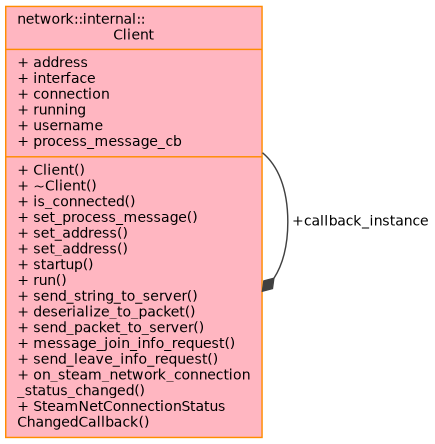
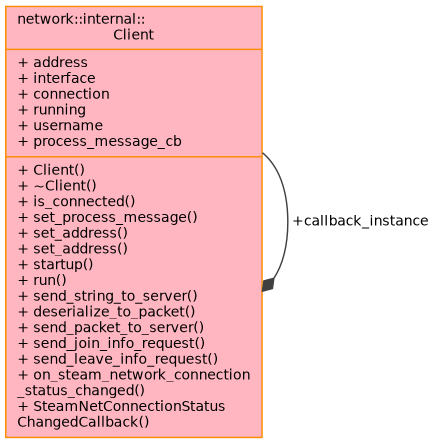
(127, 344) -> (112, 344)
